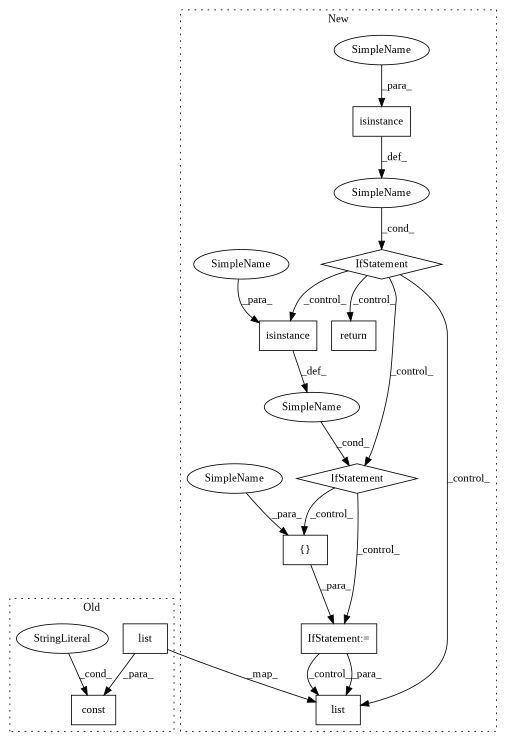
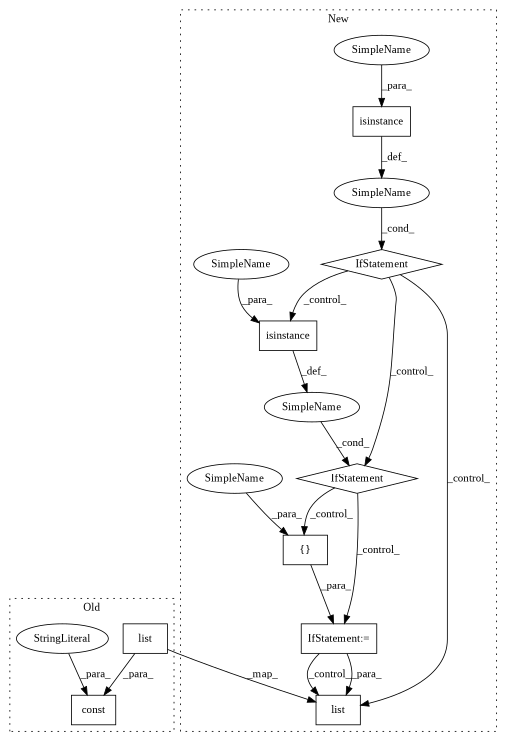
(354, 336) -> none
(96, 674) -> (96, 674)
